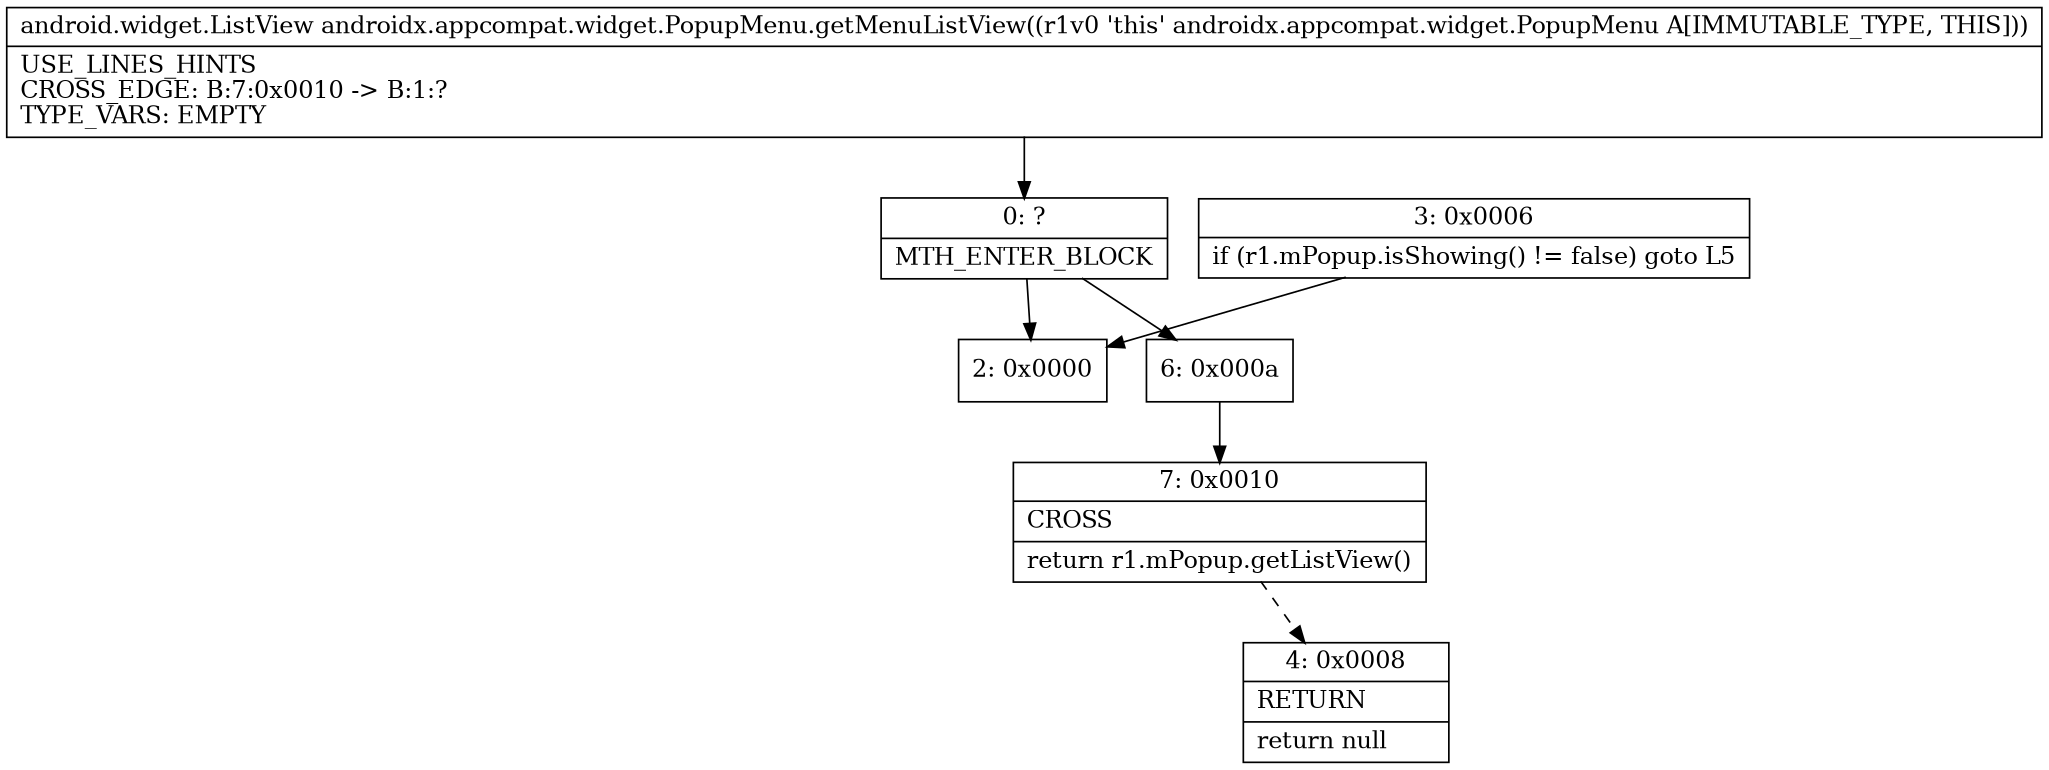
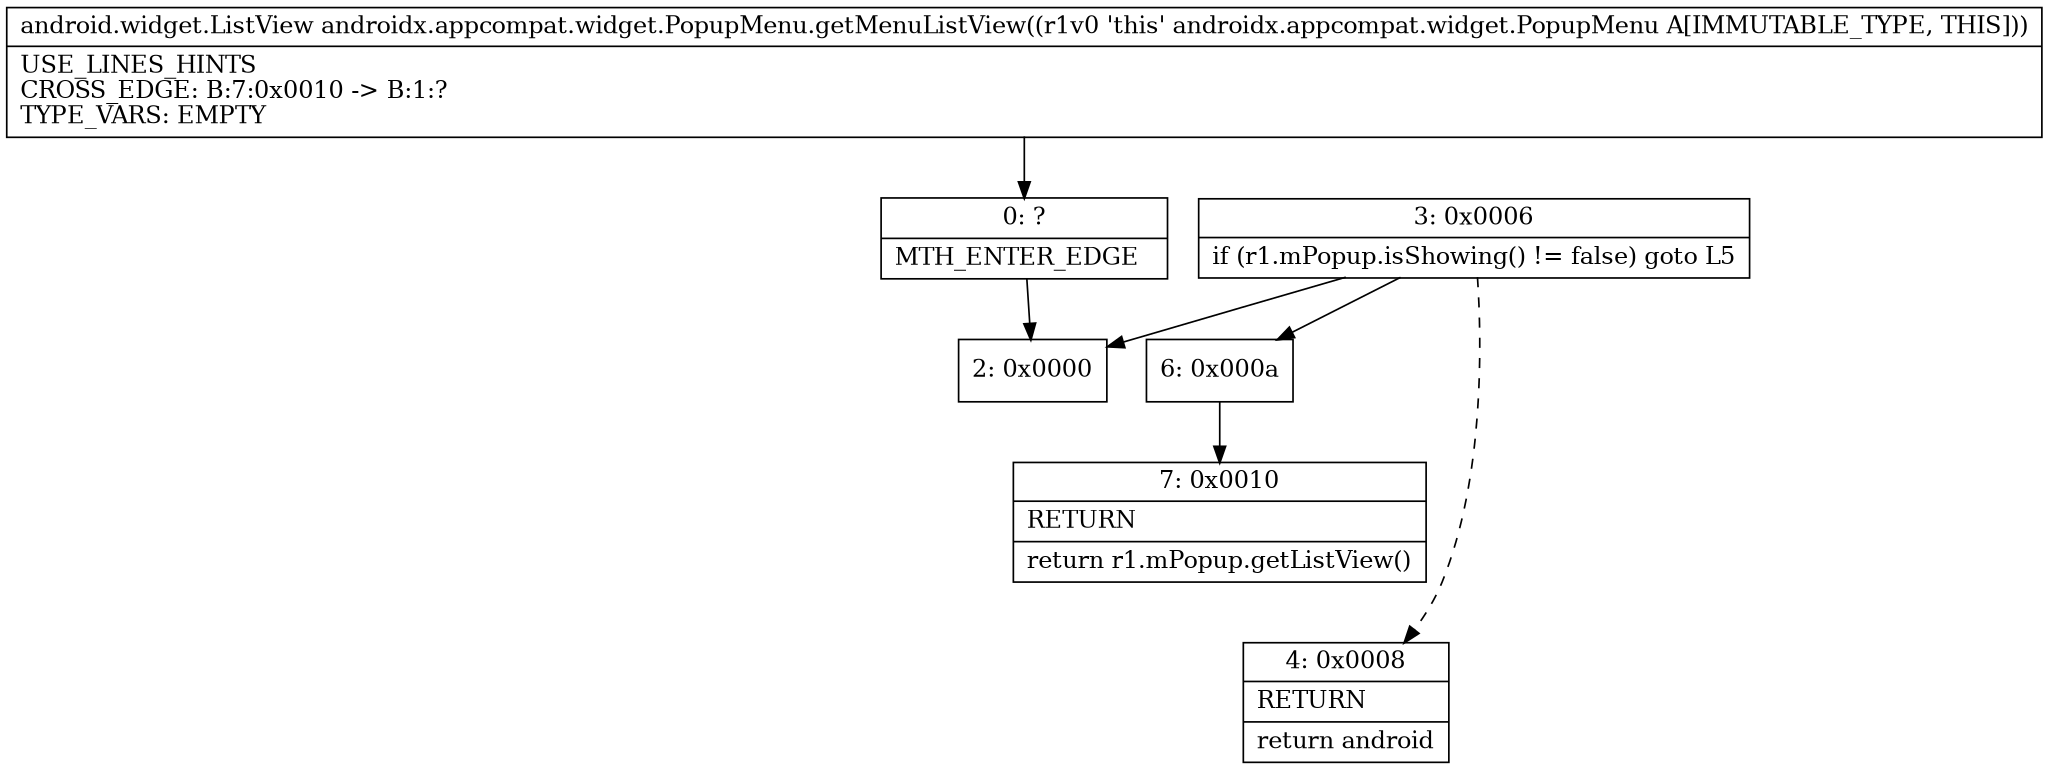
(1024, 258) -> (1017, 258)
(1122, 304) -> (1346, 305)
(1071, 521) -> (1082, 521)
(1278, 605) -> (1473, 459)
(1323, 741) -> (1346, 741)
